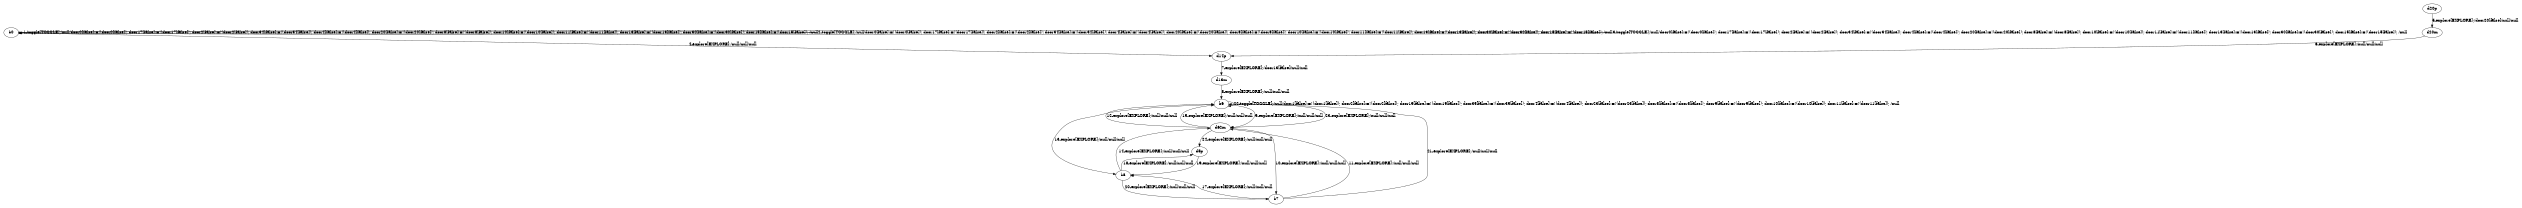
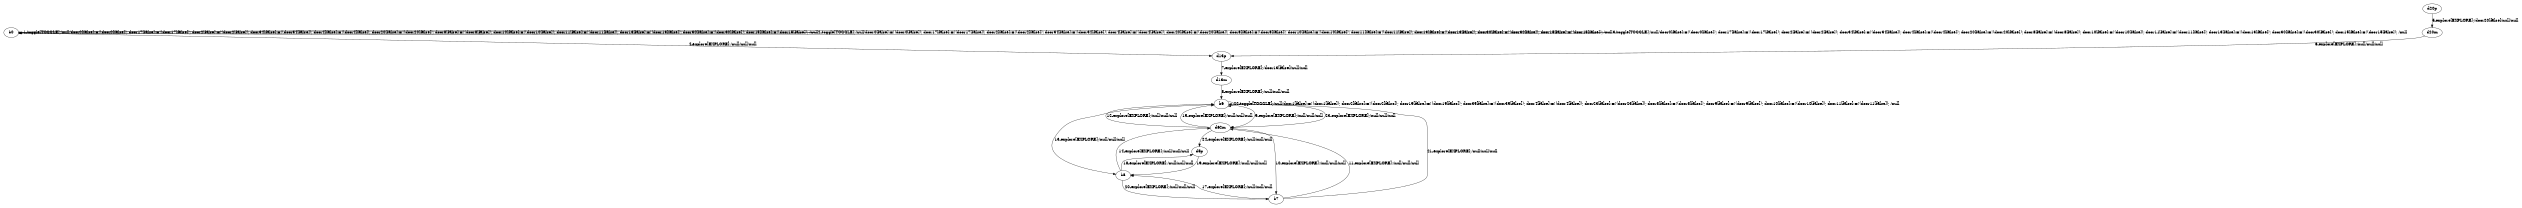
(1221, 56) -> (1221, 56)
